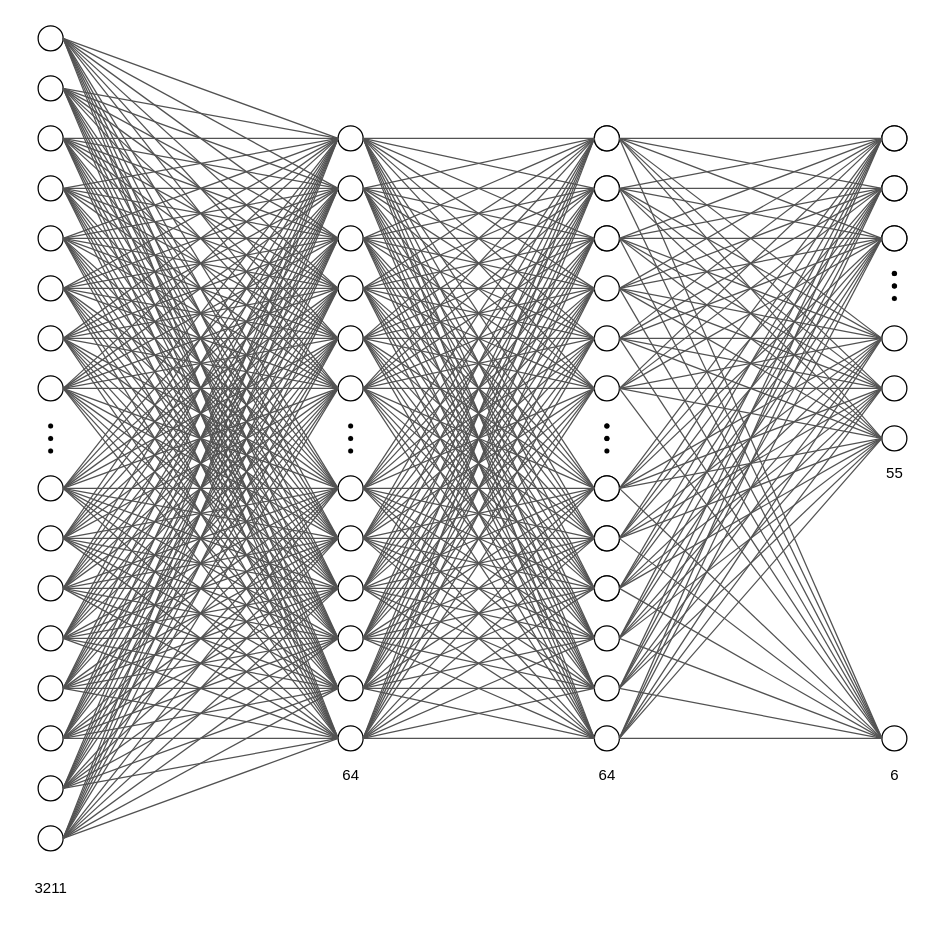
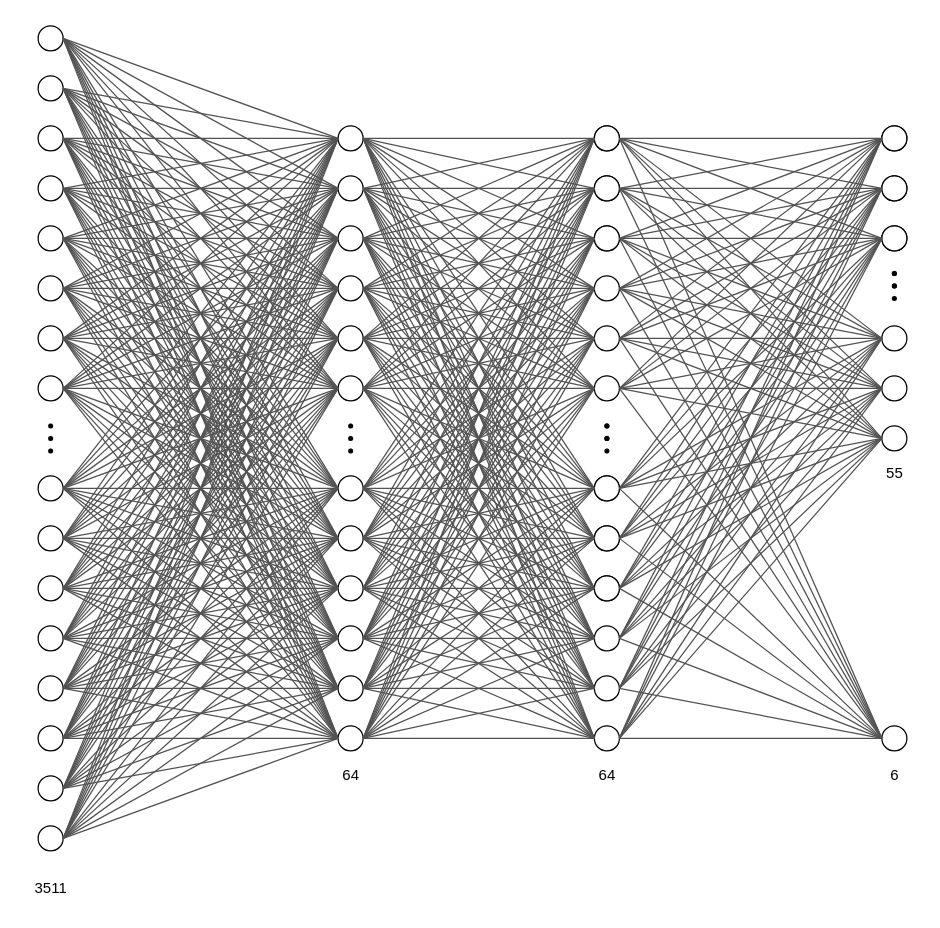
(51, 888) -> (51, 888)
